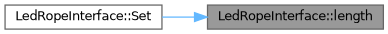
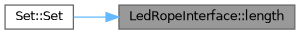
(84, 17) -> (39, 17)
